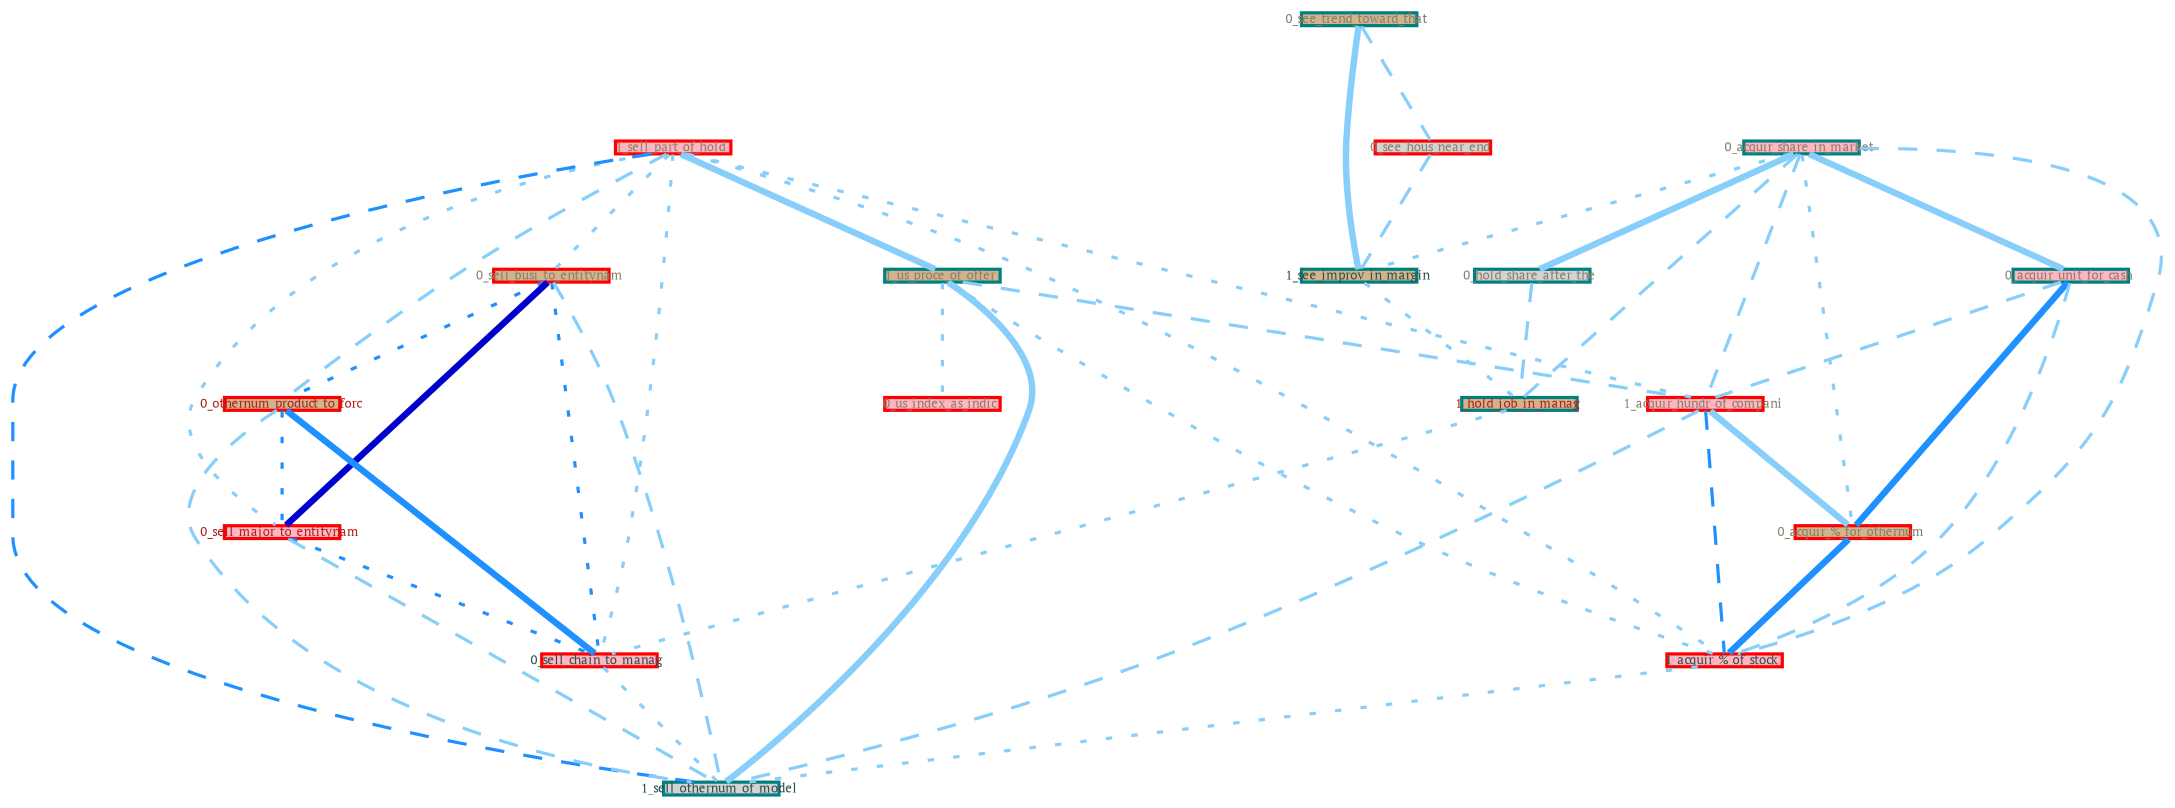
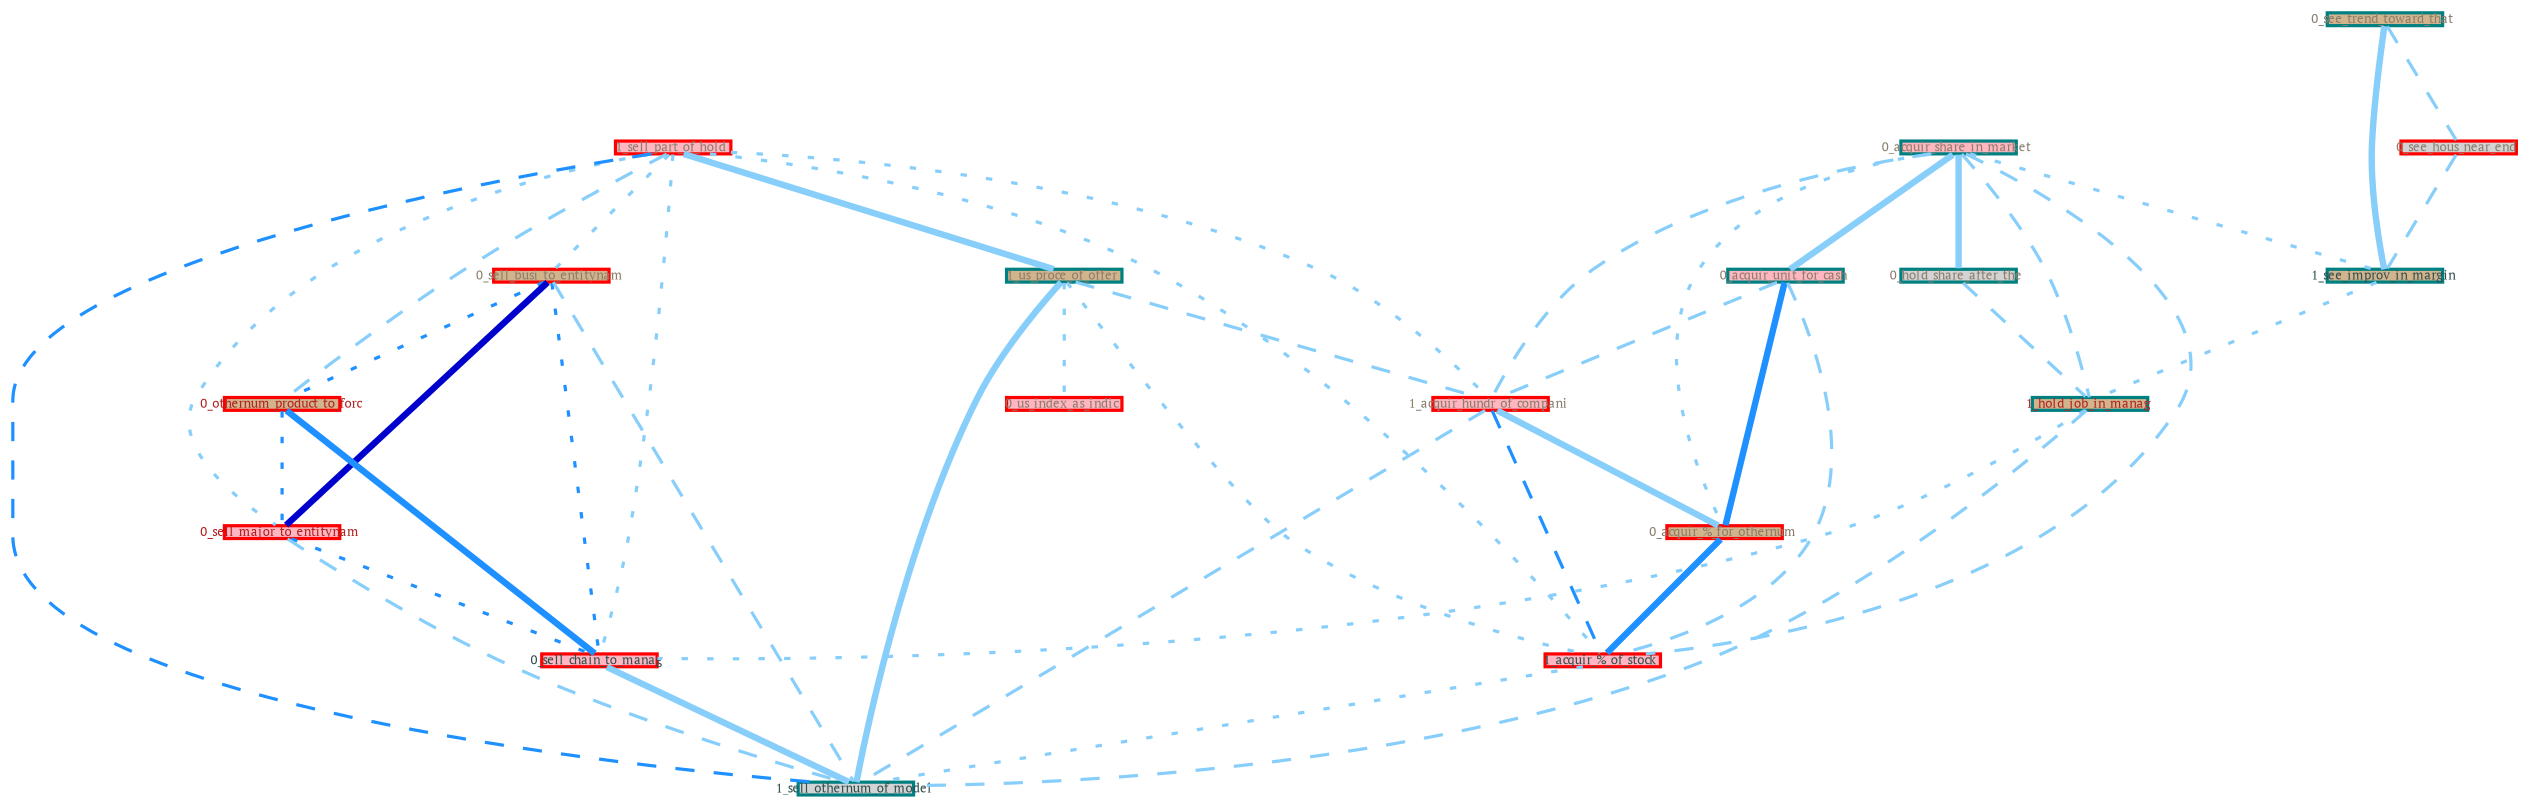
(344, 672) -> (1540, 712)
(660, 724) -> (728, 725)
